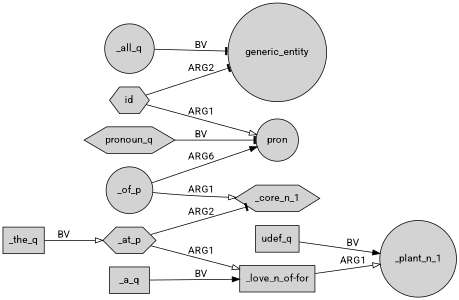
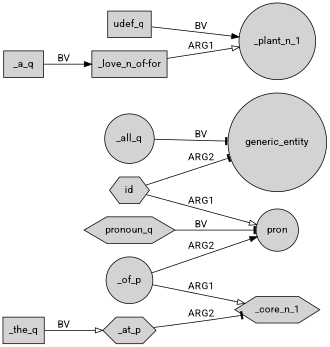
(201, 157) -> (201, 246)
(192, 256) -> none
